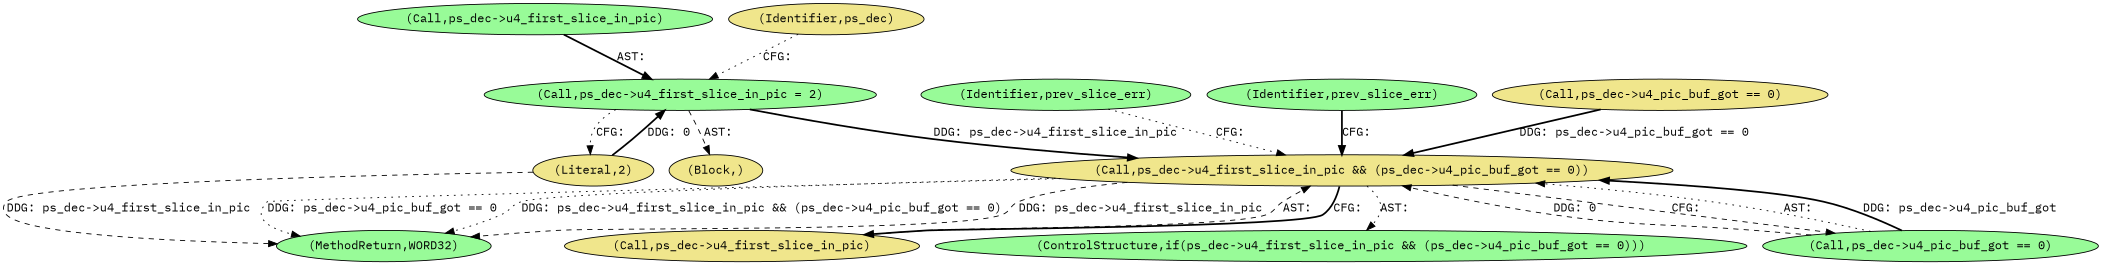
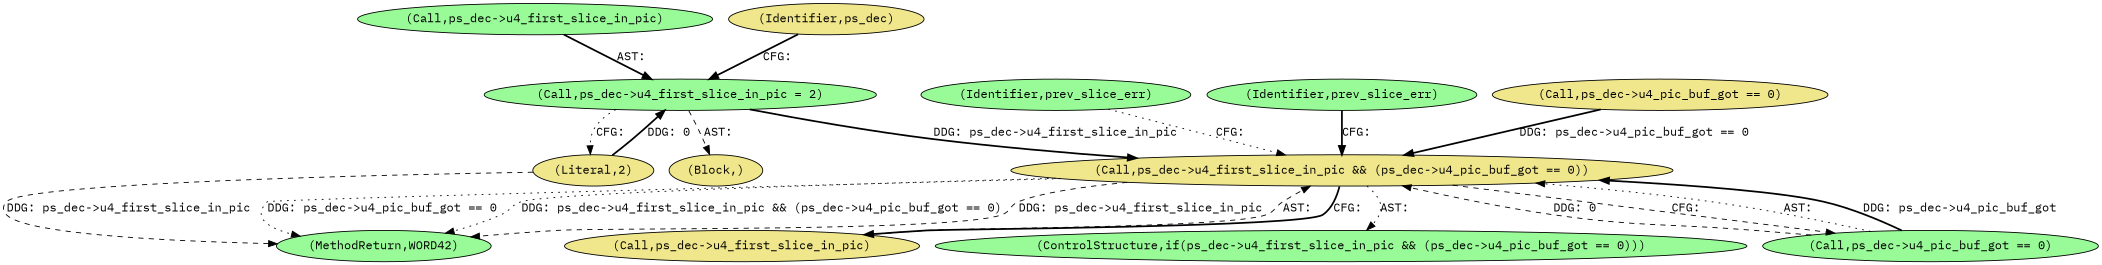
(758, 55) -> (758, 55)
(384, 246) -> (384, 246)
